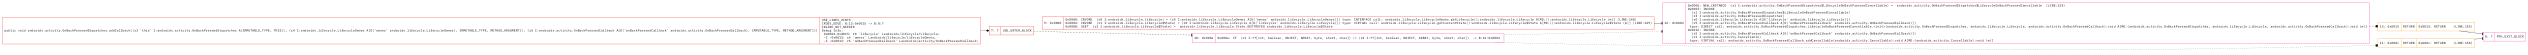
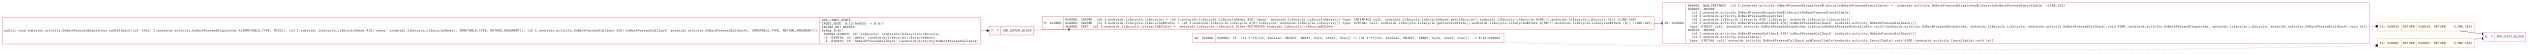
(1112, 33) -> (1051, 30)
(1583, 33) -> none
